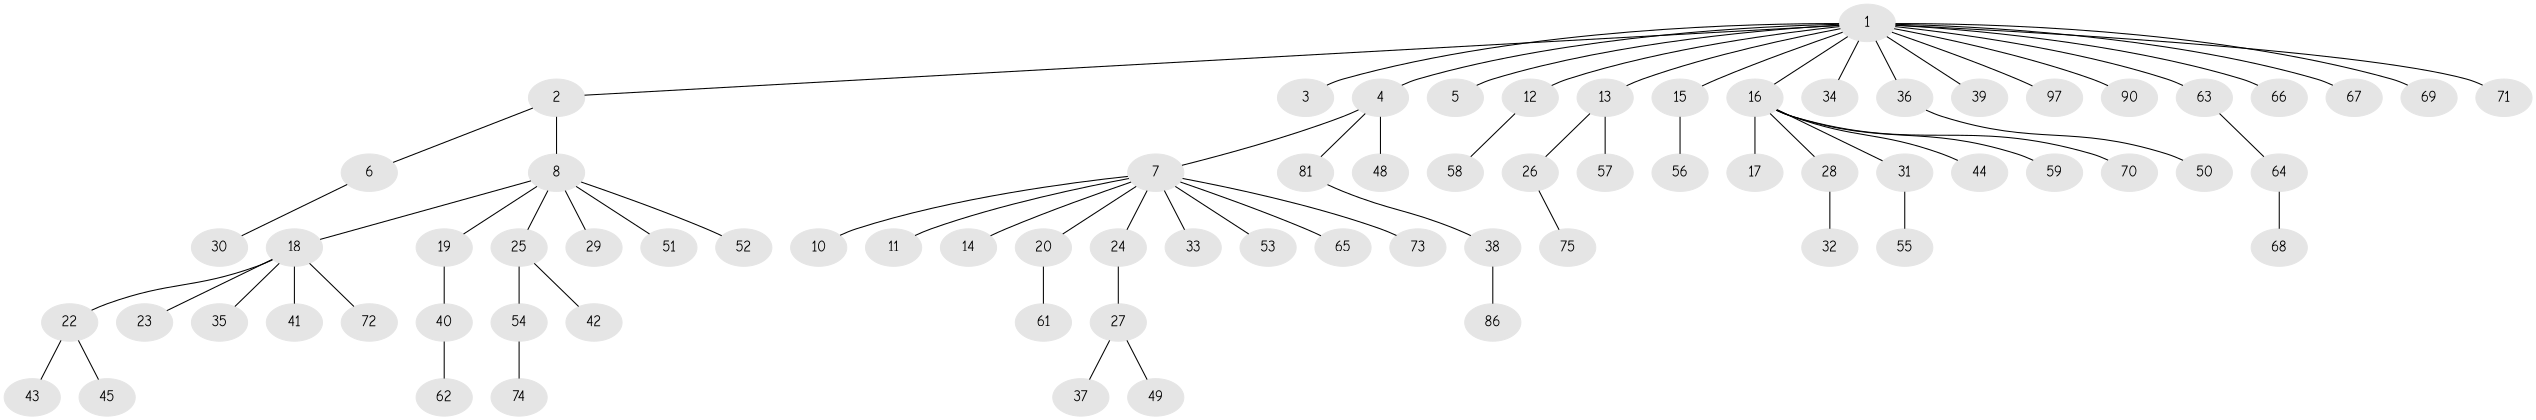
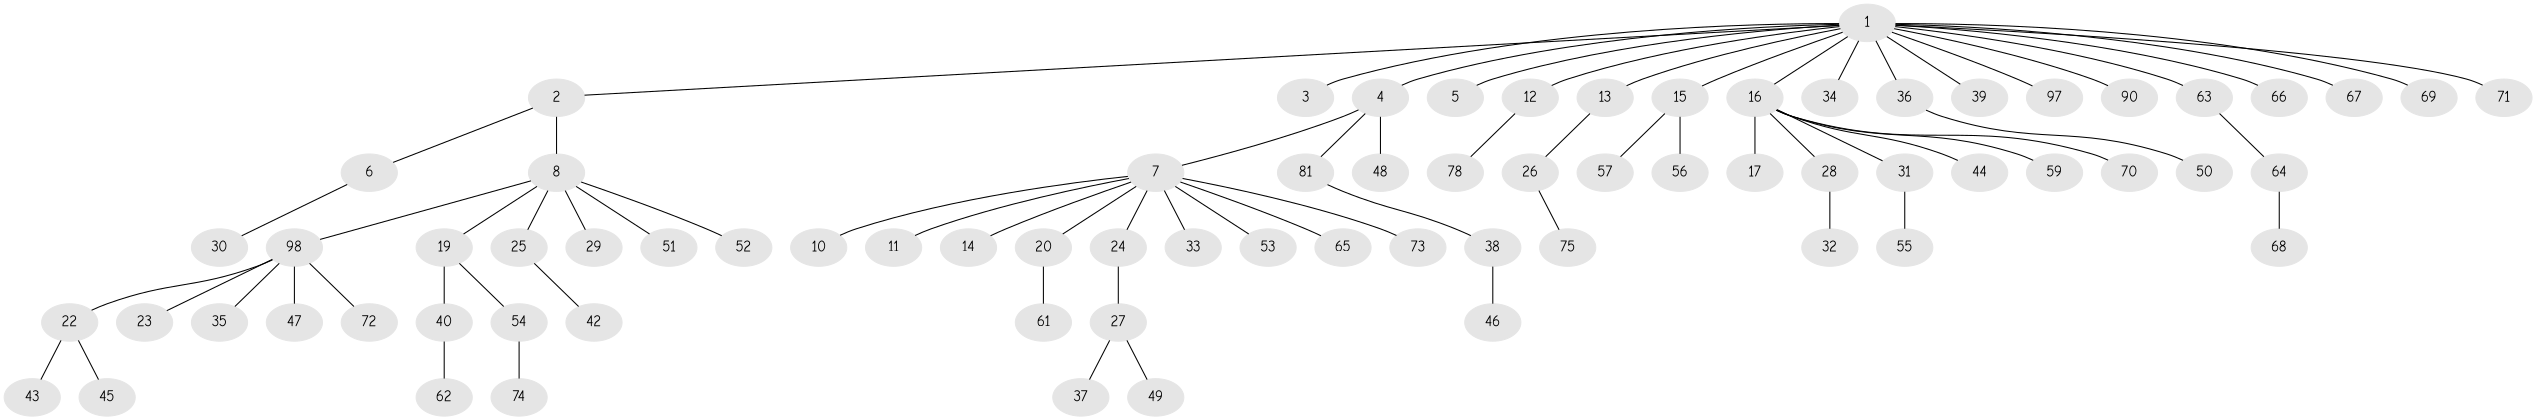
(1605, 135) -> (1643, 135)
(1455, 173) -> (1455, 173)
(294, 248) -> (294, 248)
(519, 285) -> (482, 285)
(294, 322) -> (294, 322)
(1493, 322) -> (1493, 322)
